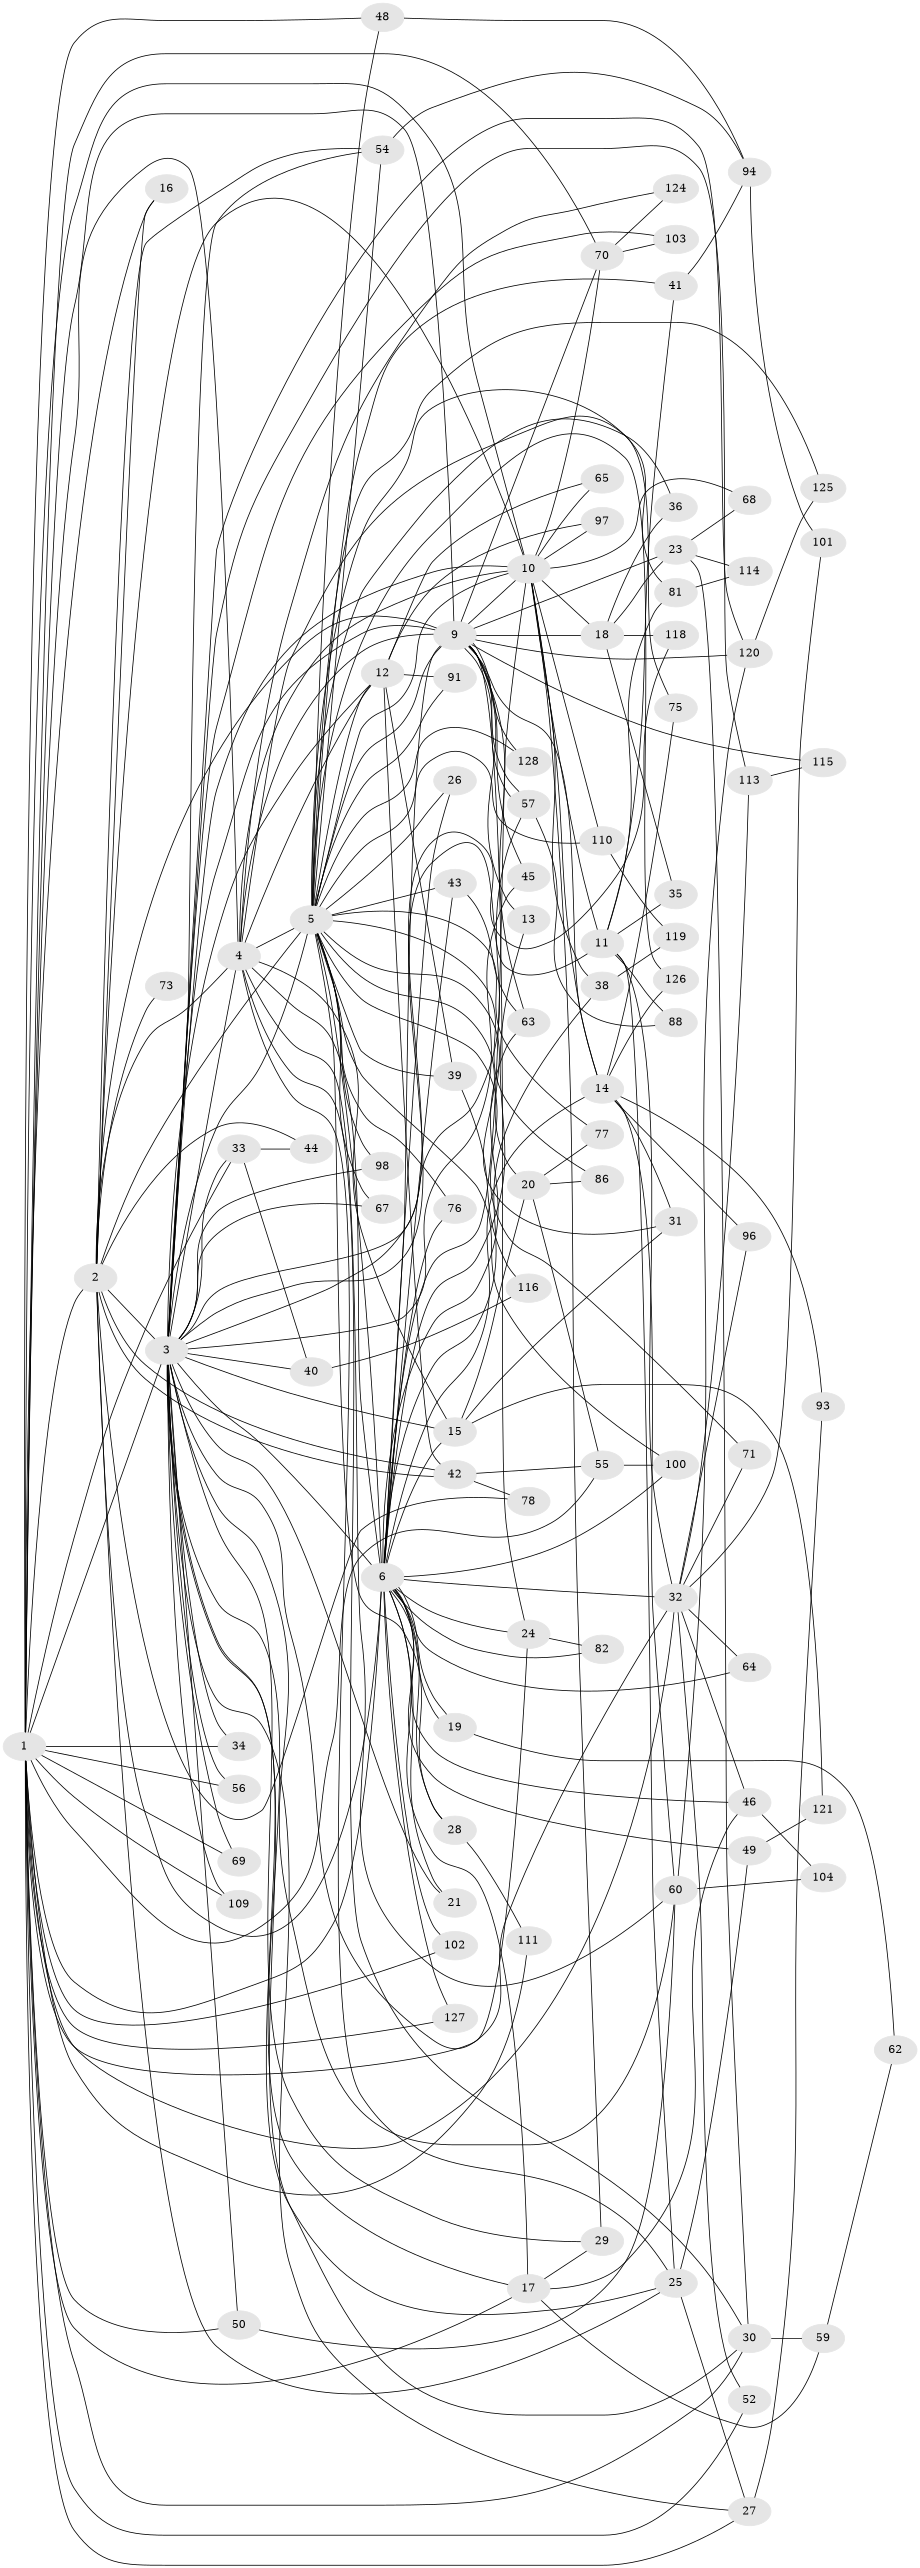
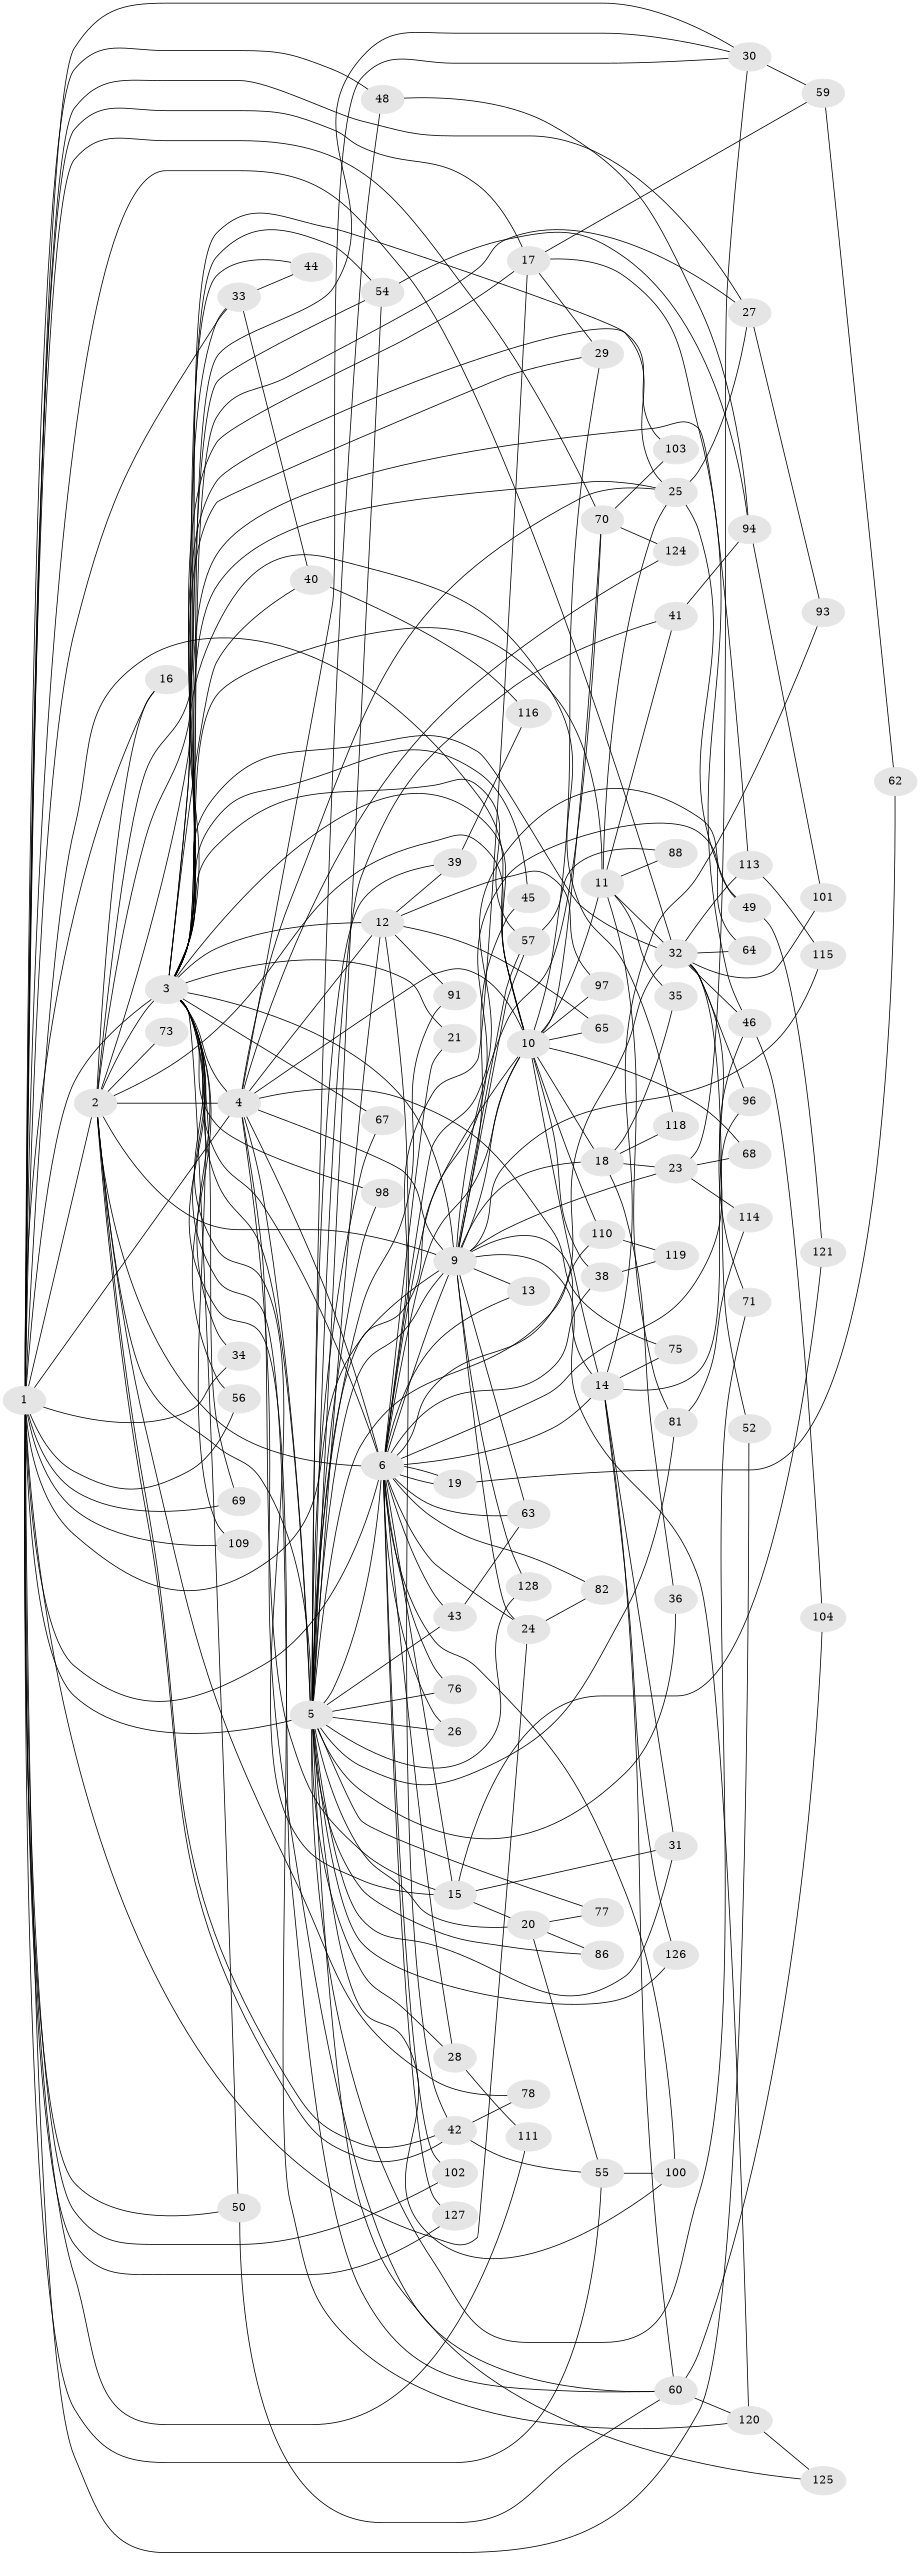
none -> (64, 1681)
